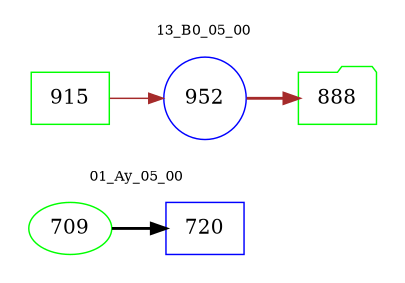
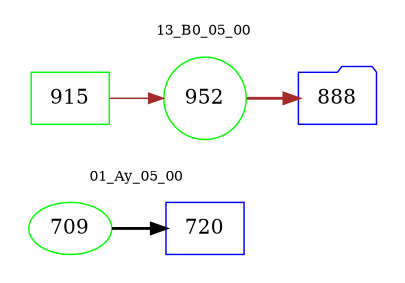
(205, 98) -> (205, 98)
(337, 98) -> (337, 98)
